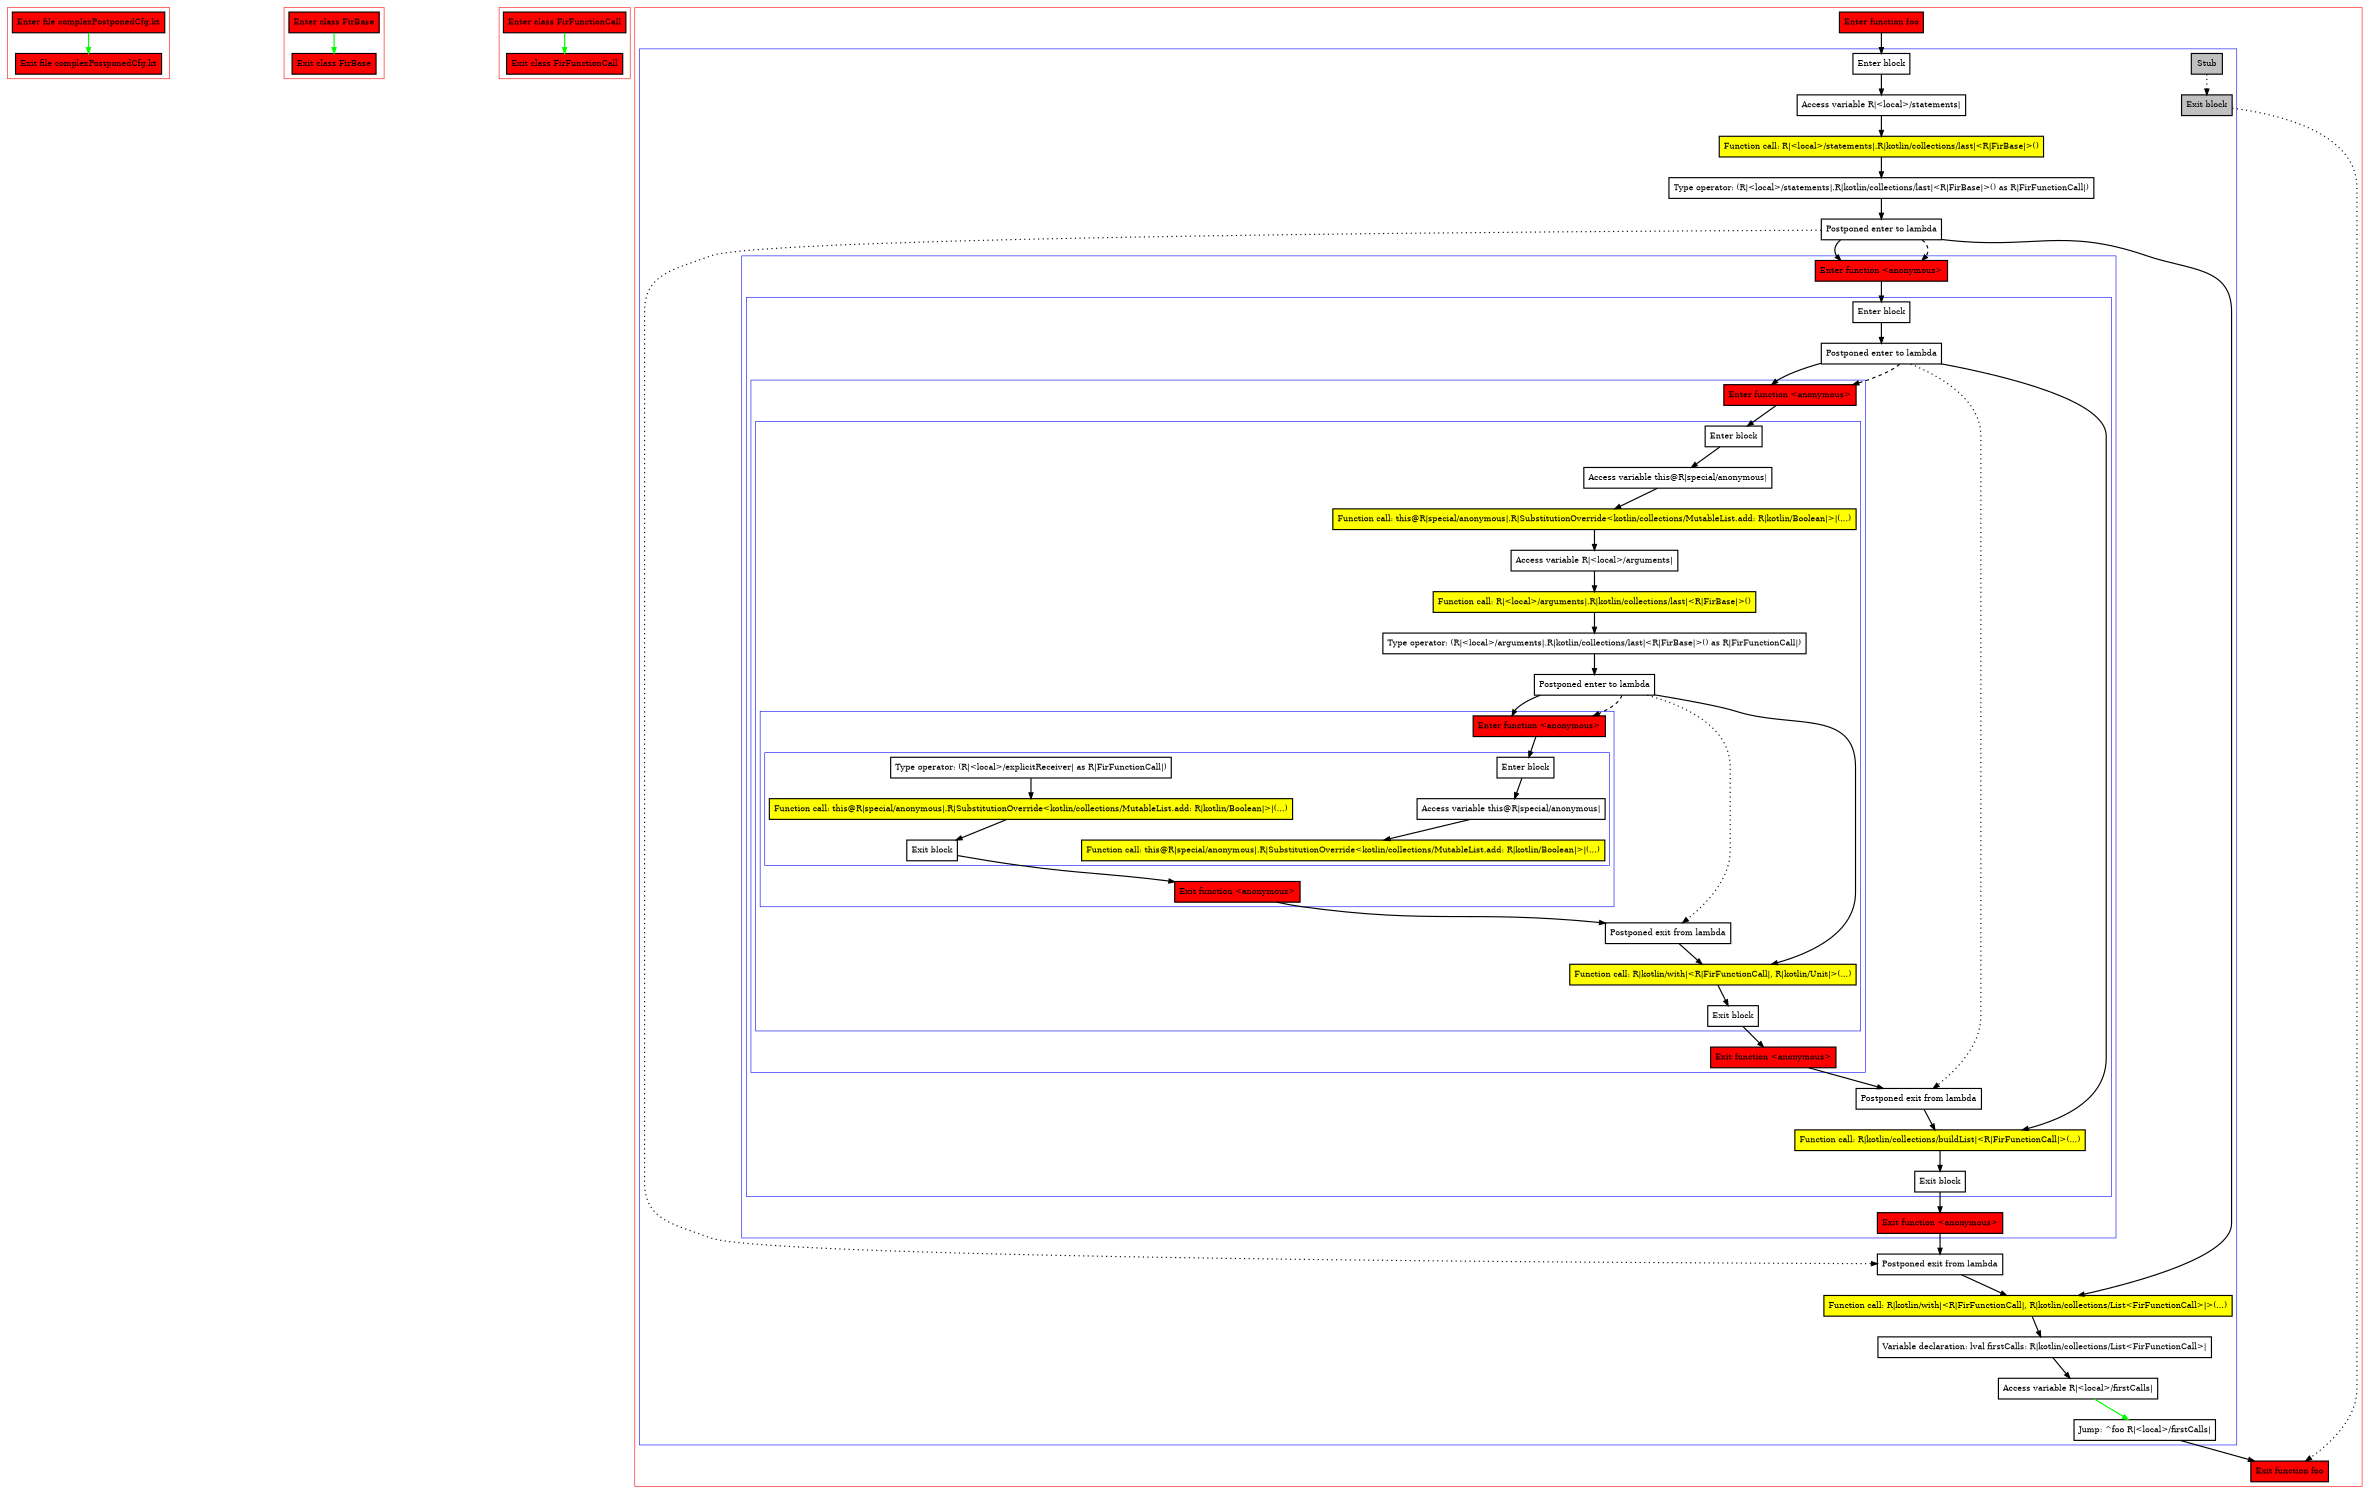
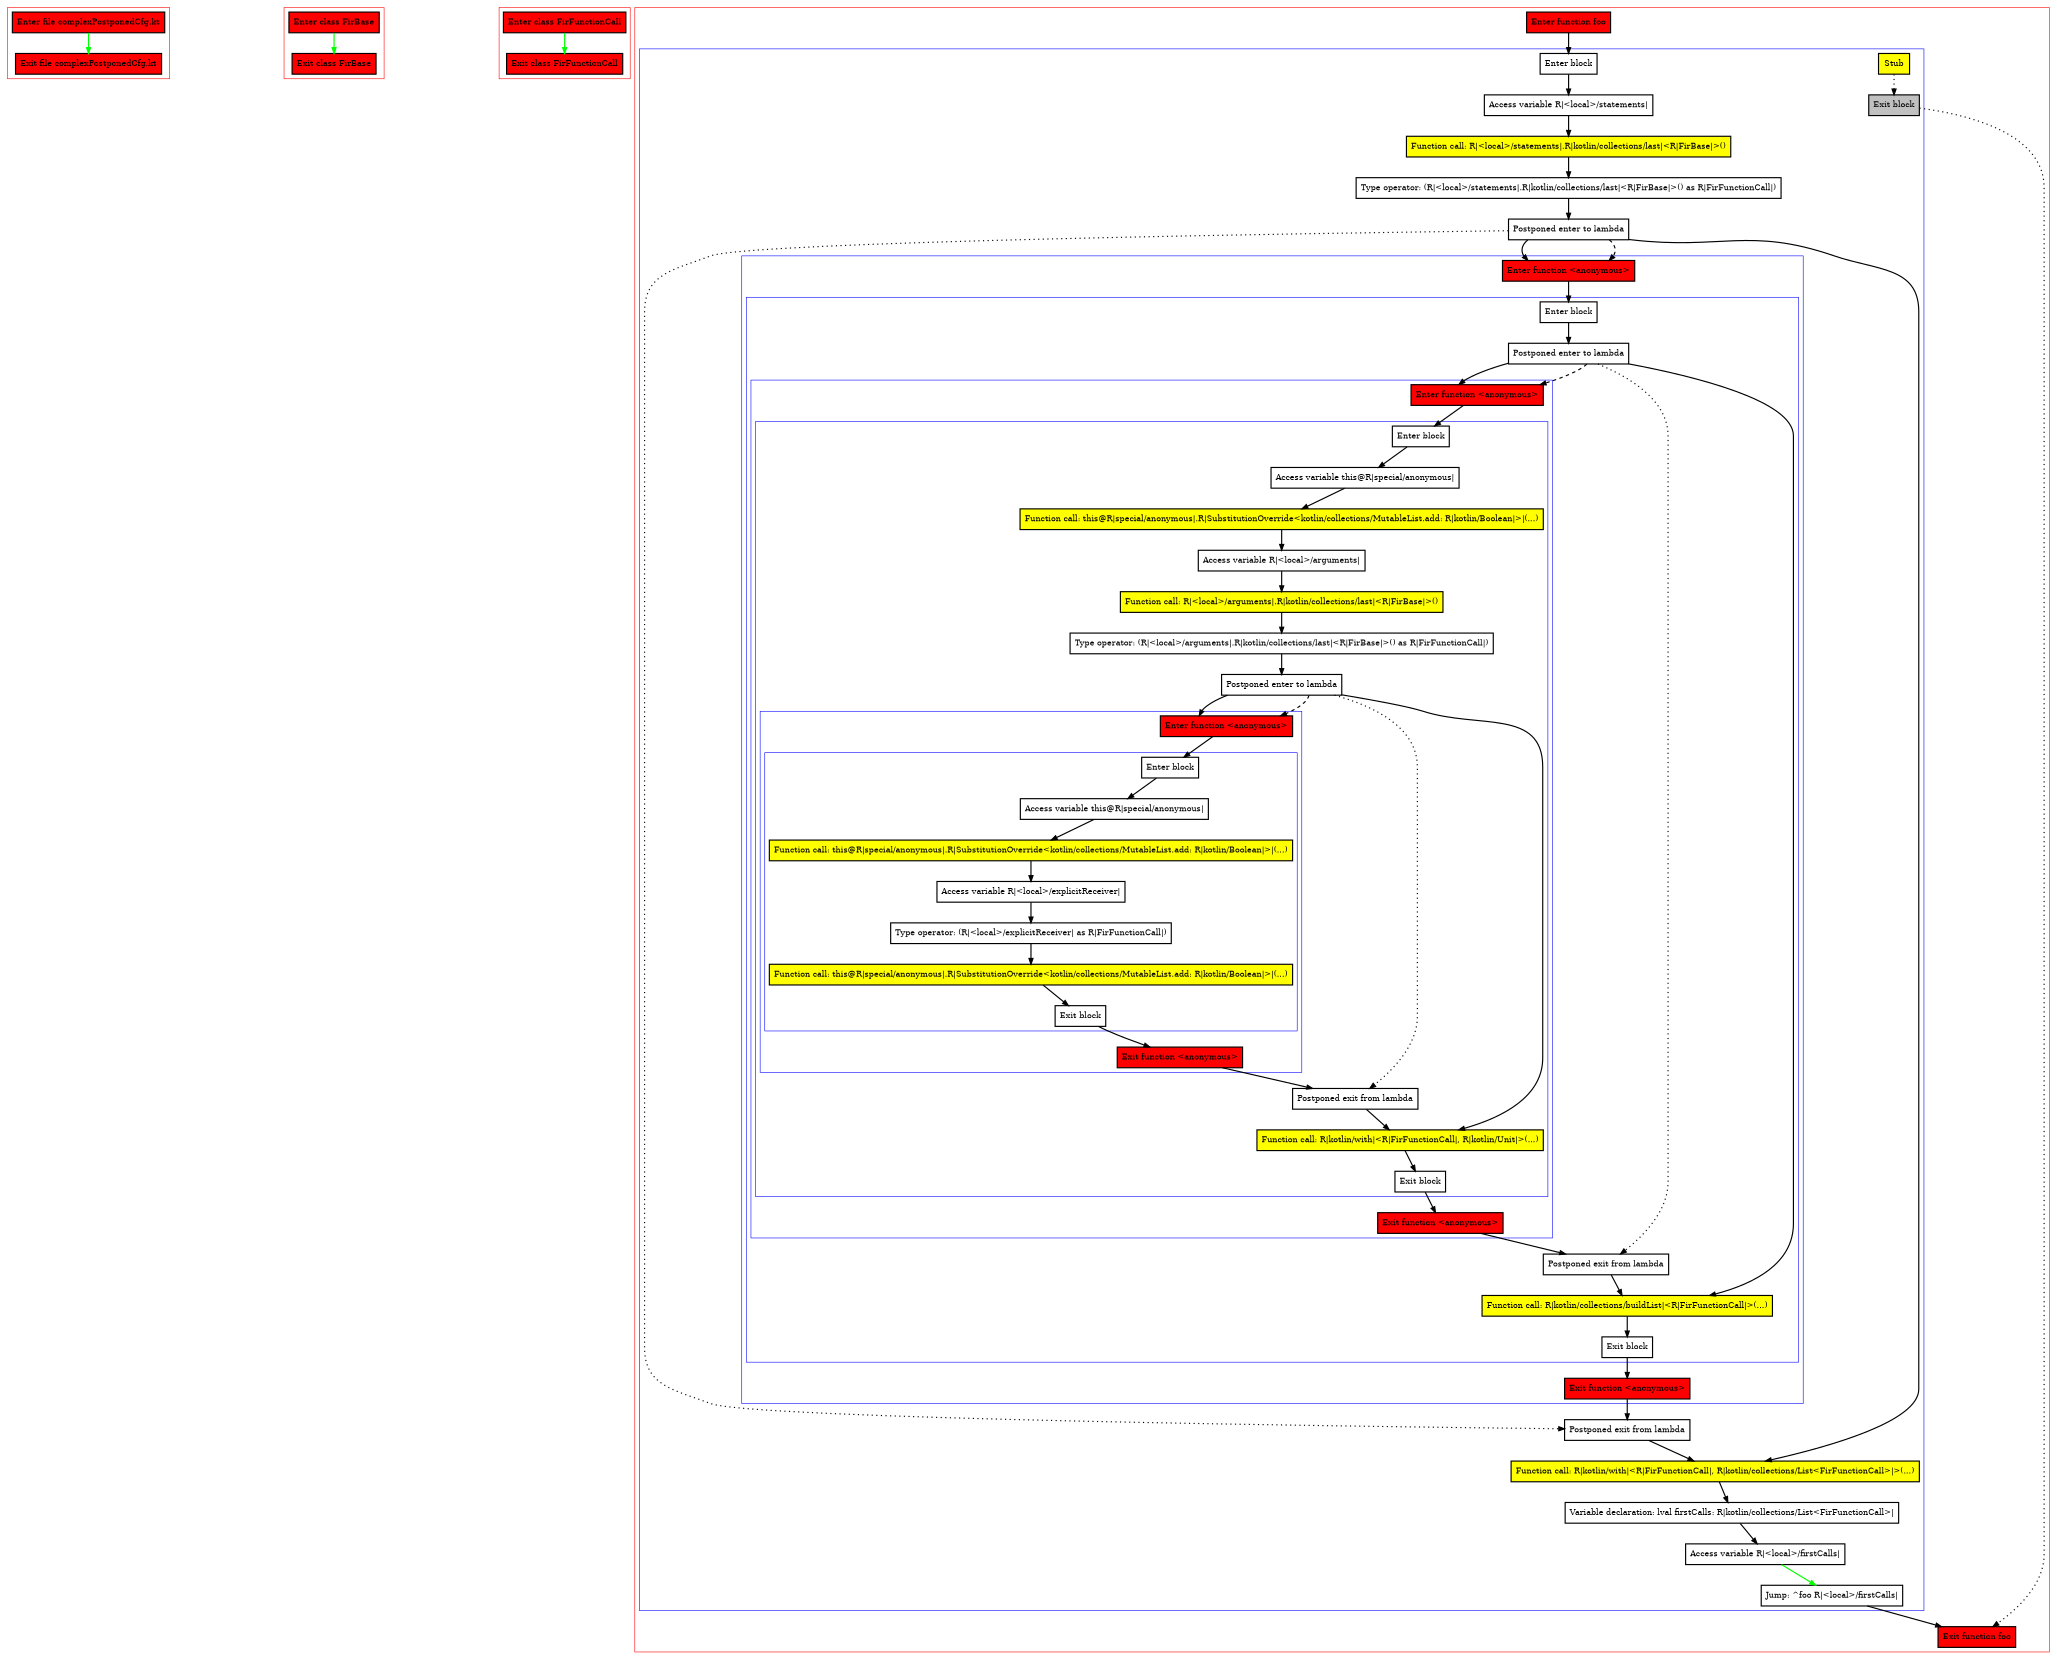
(2207, 64) -> (1894, 64)
none -> (1031, 892)
